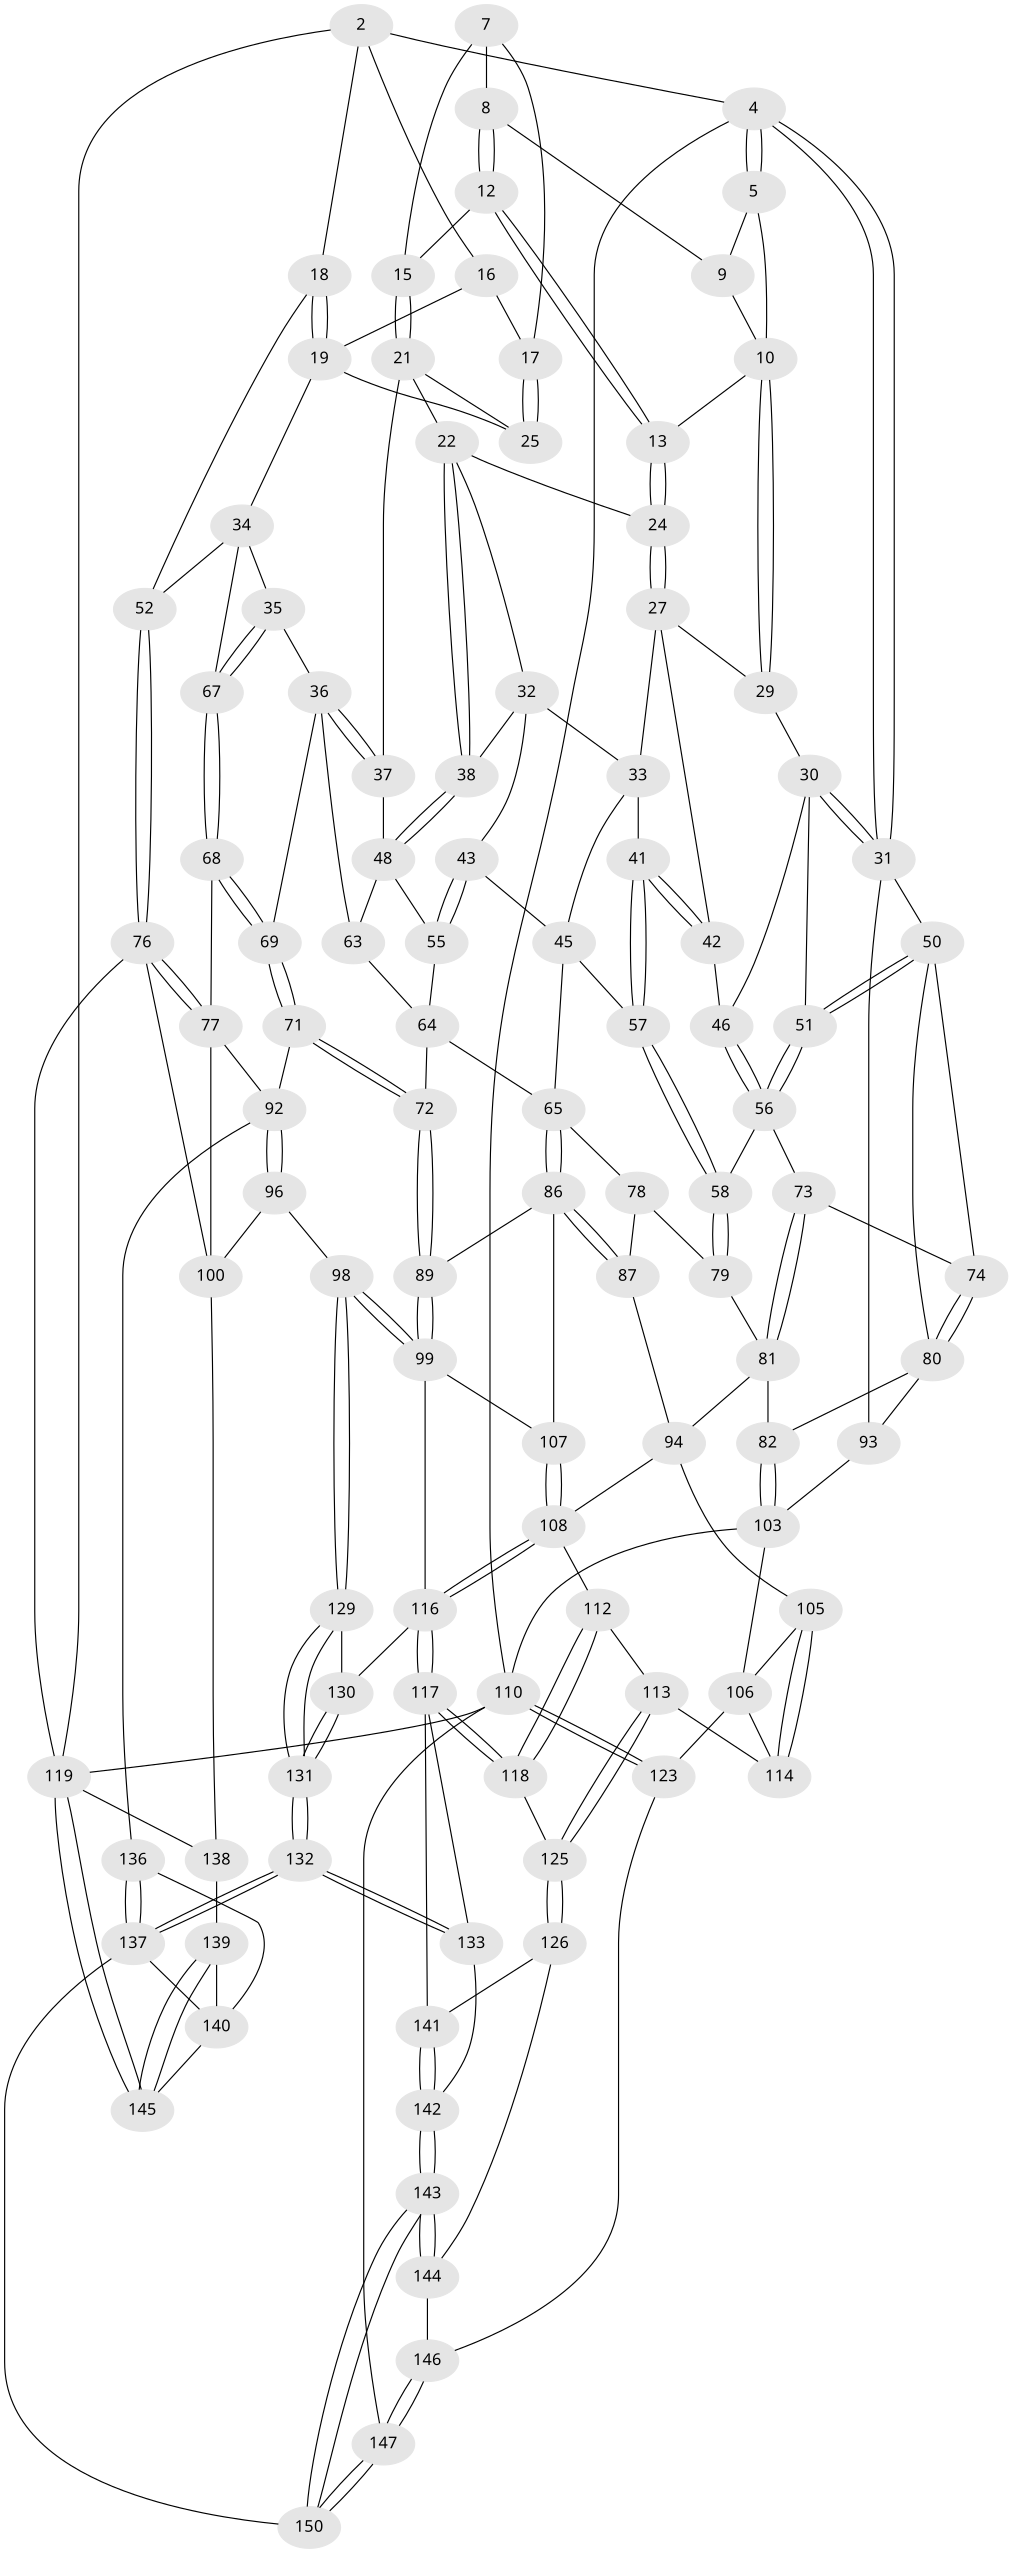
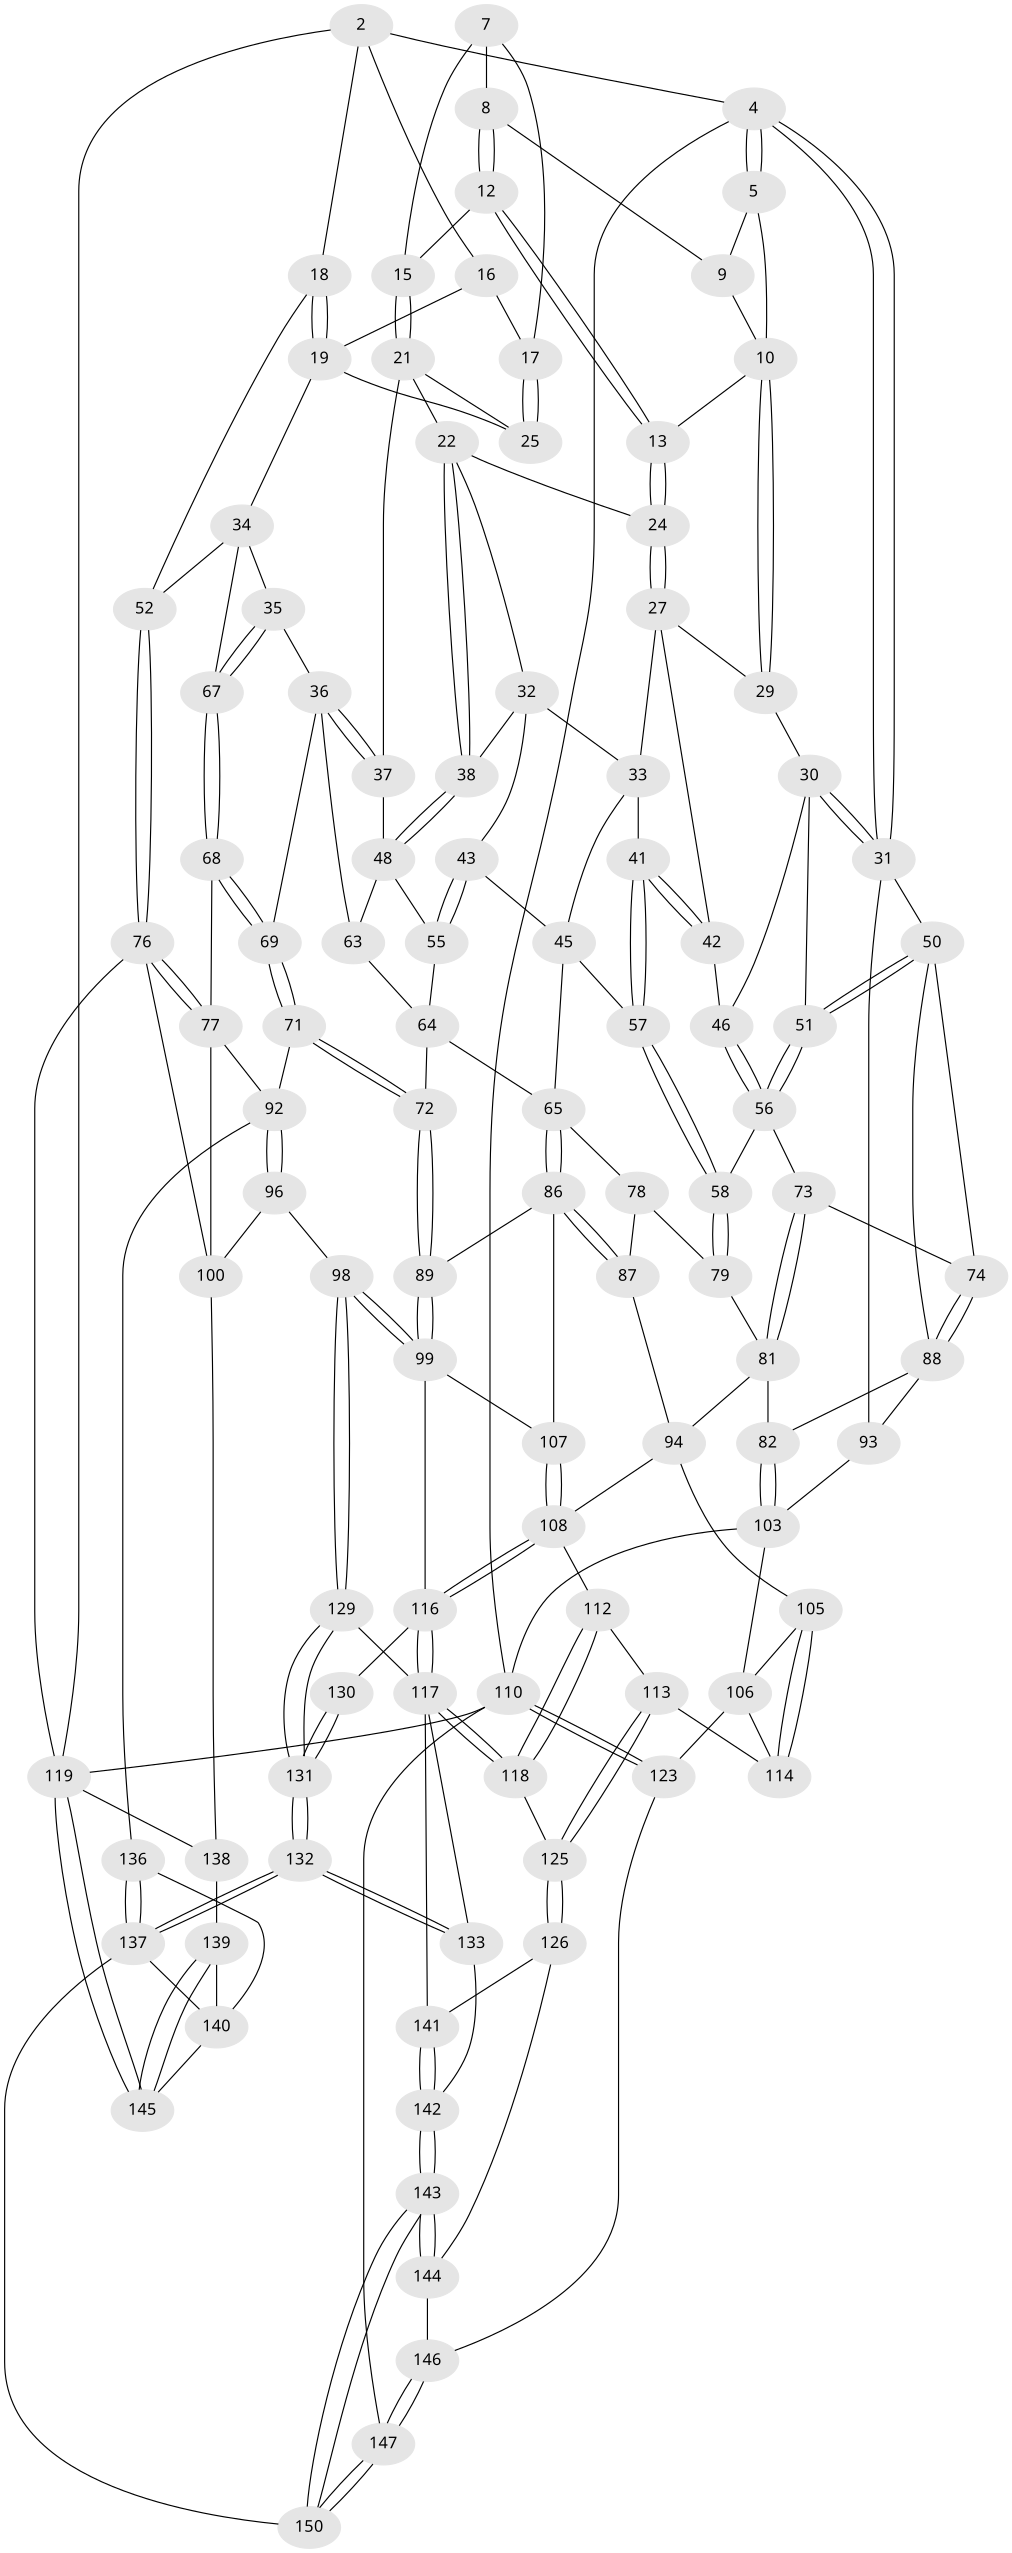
(932, 1360) -> (932, 1360)
(342, 1652) -> (378, 1647)
